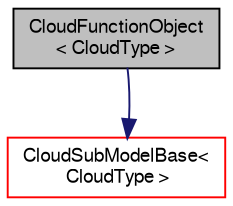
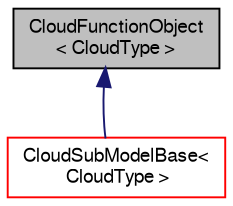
(129, 93) -> (104, 113)
